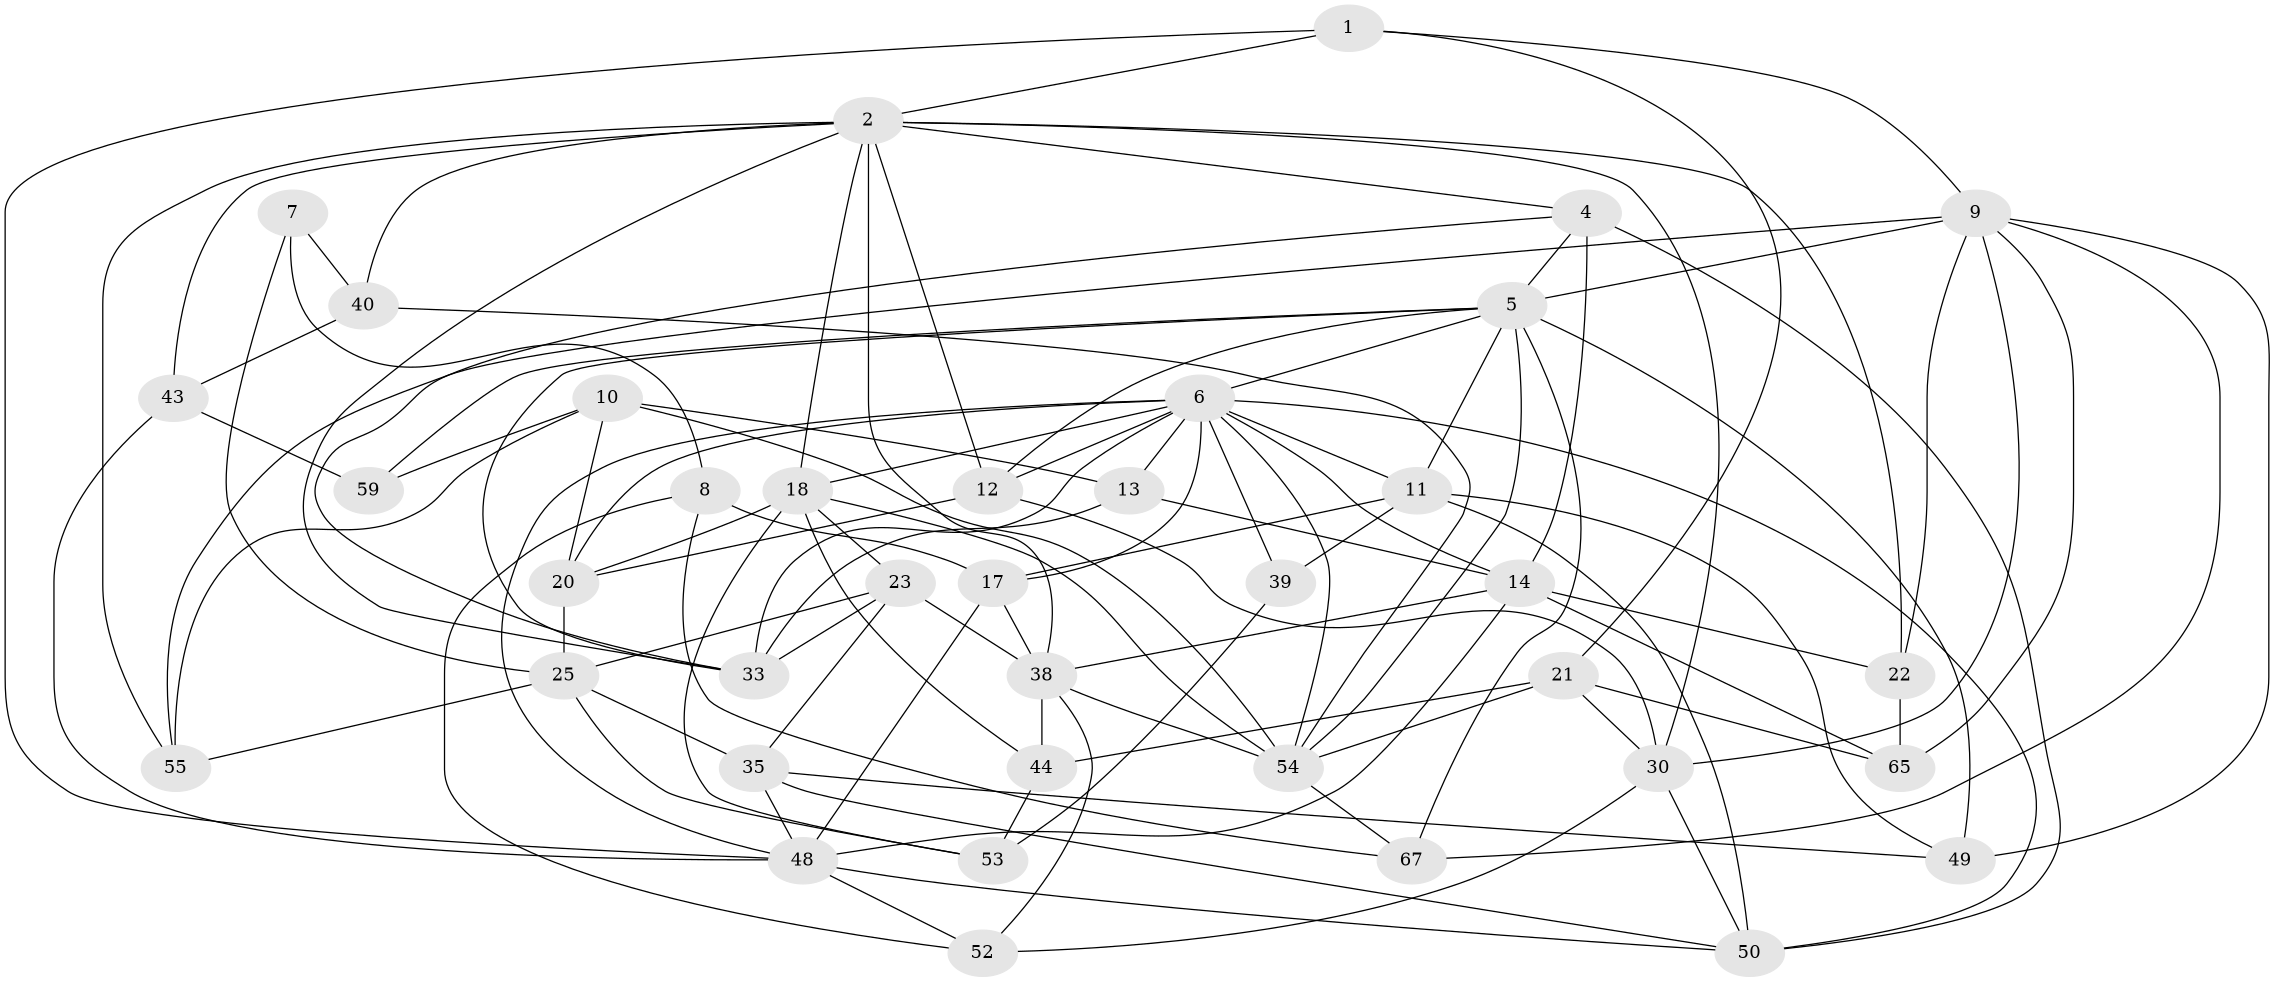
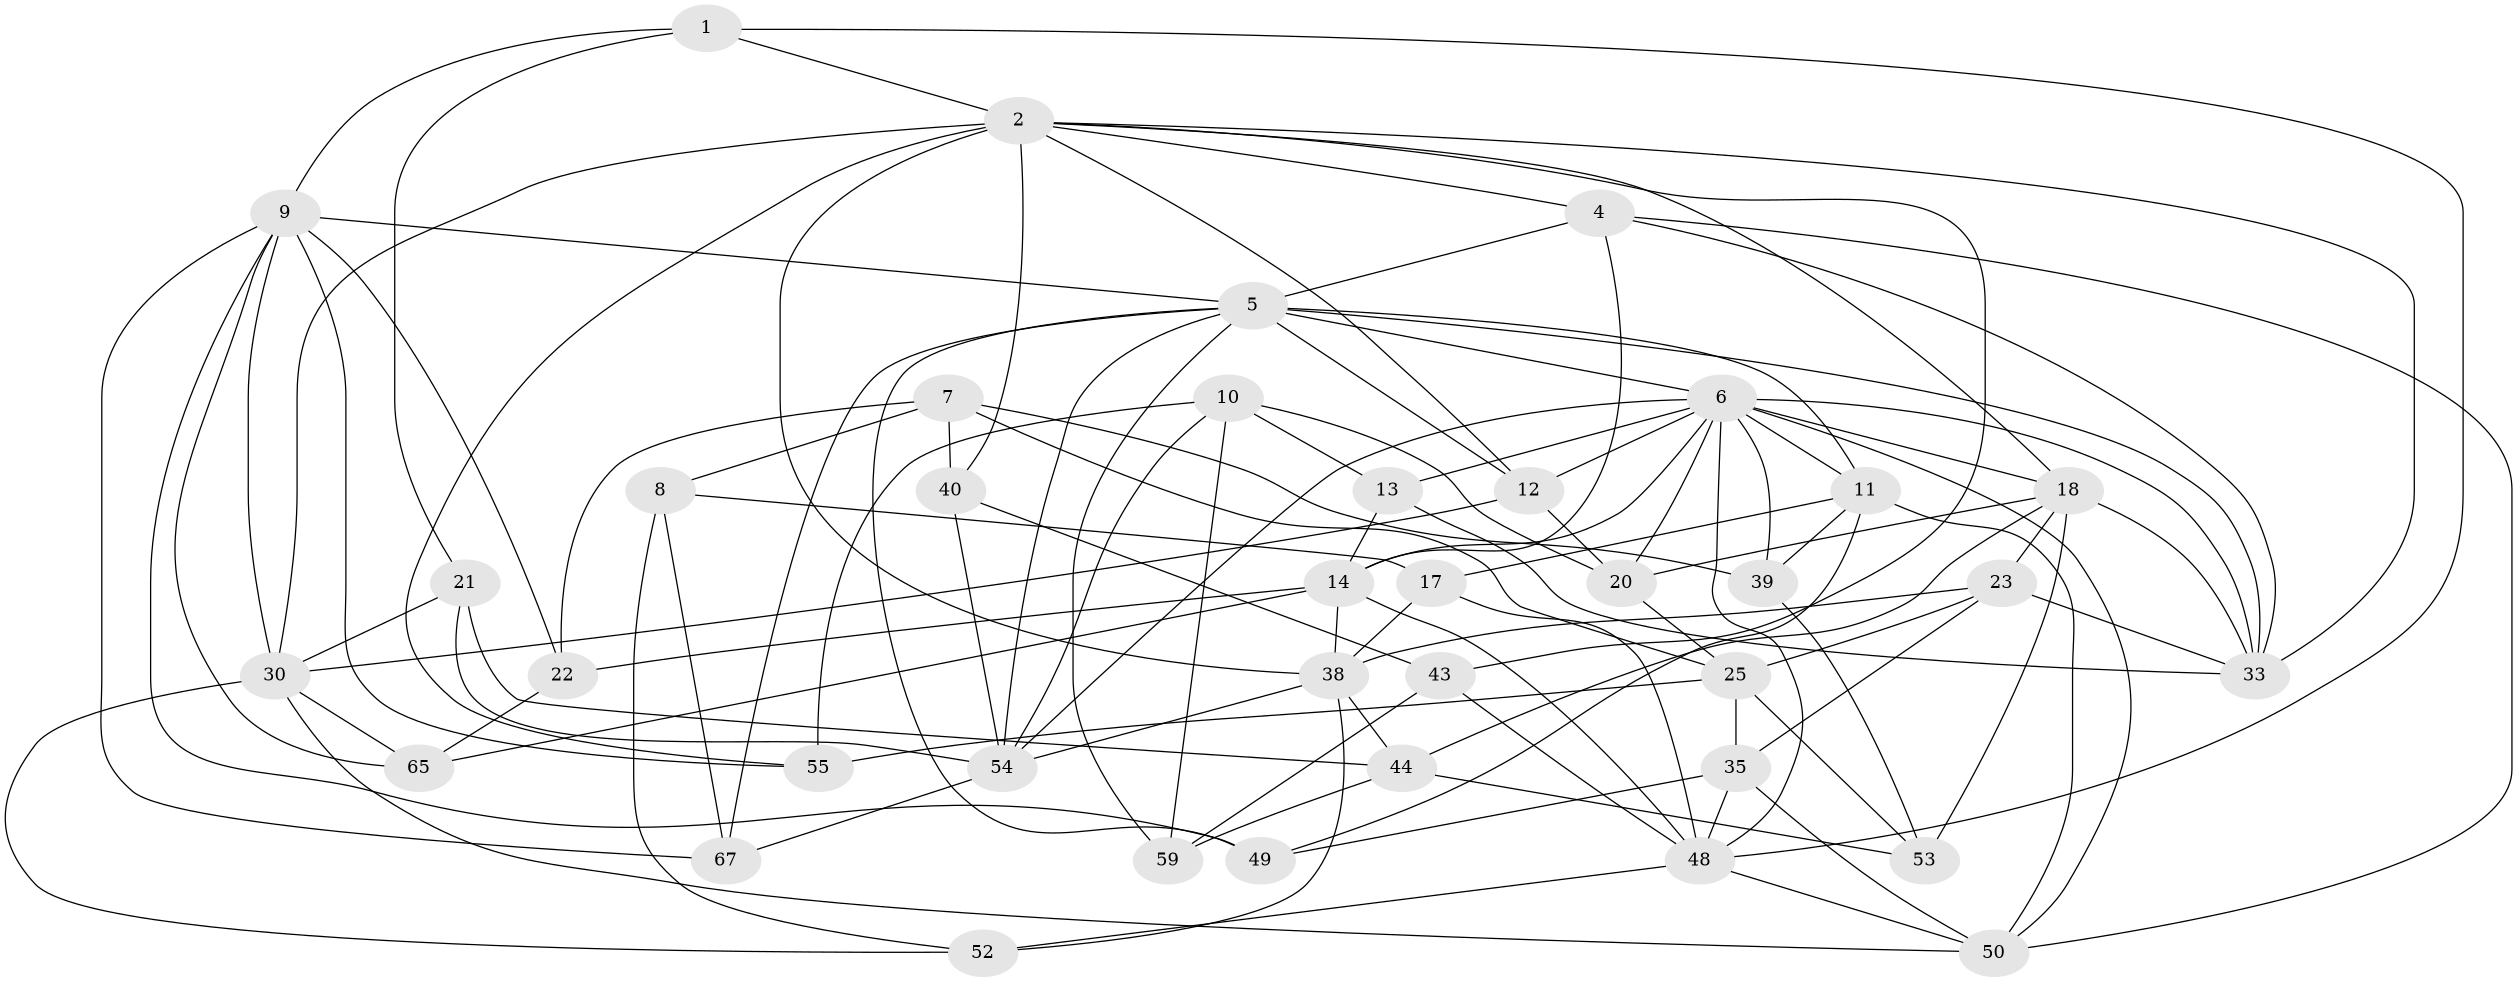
(1579, 154) -> (664, 443)
none -> (1350, 516)
(1150, 536) -> none
(1073, 581) -> (2189, 562)
(1732, 722) -> (347, 722)
none -> (1283, 811)
